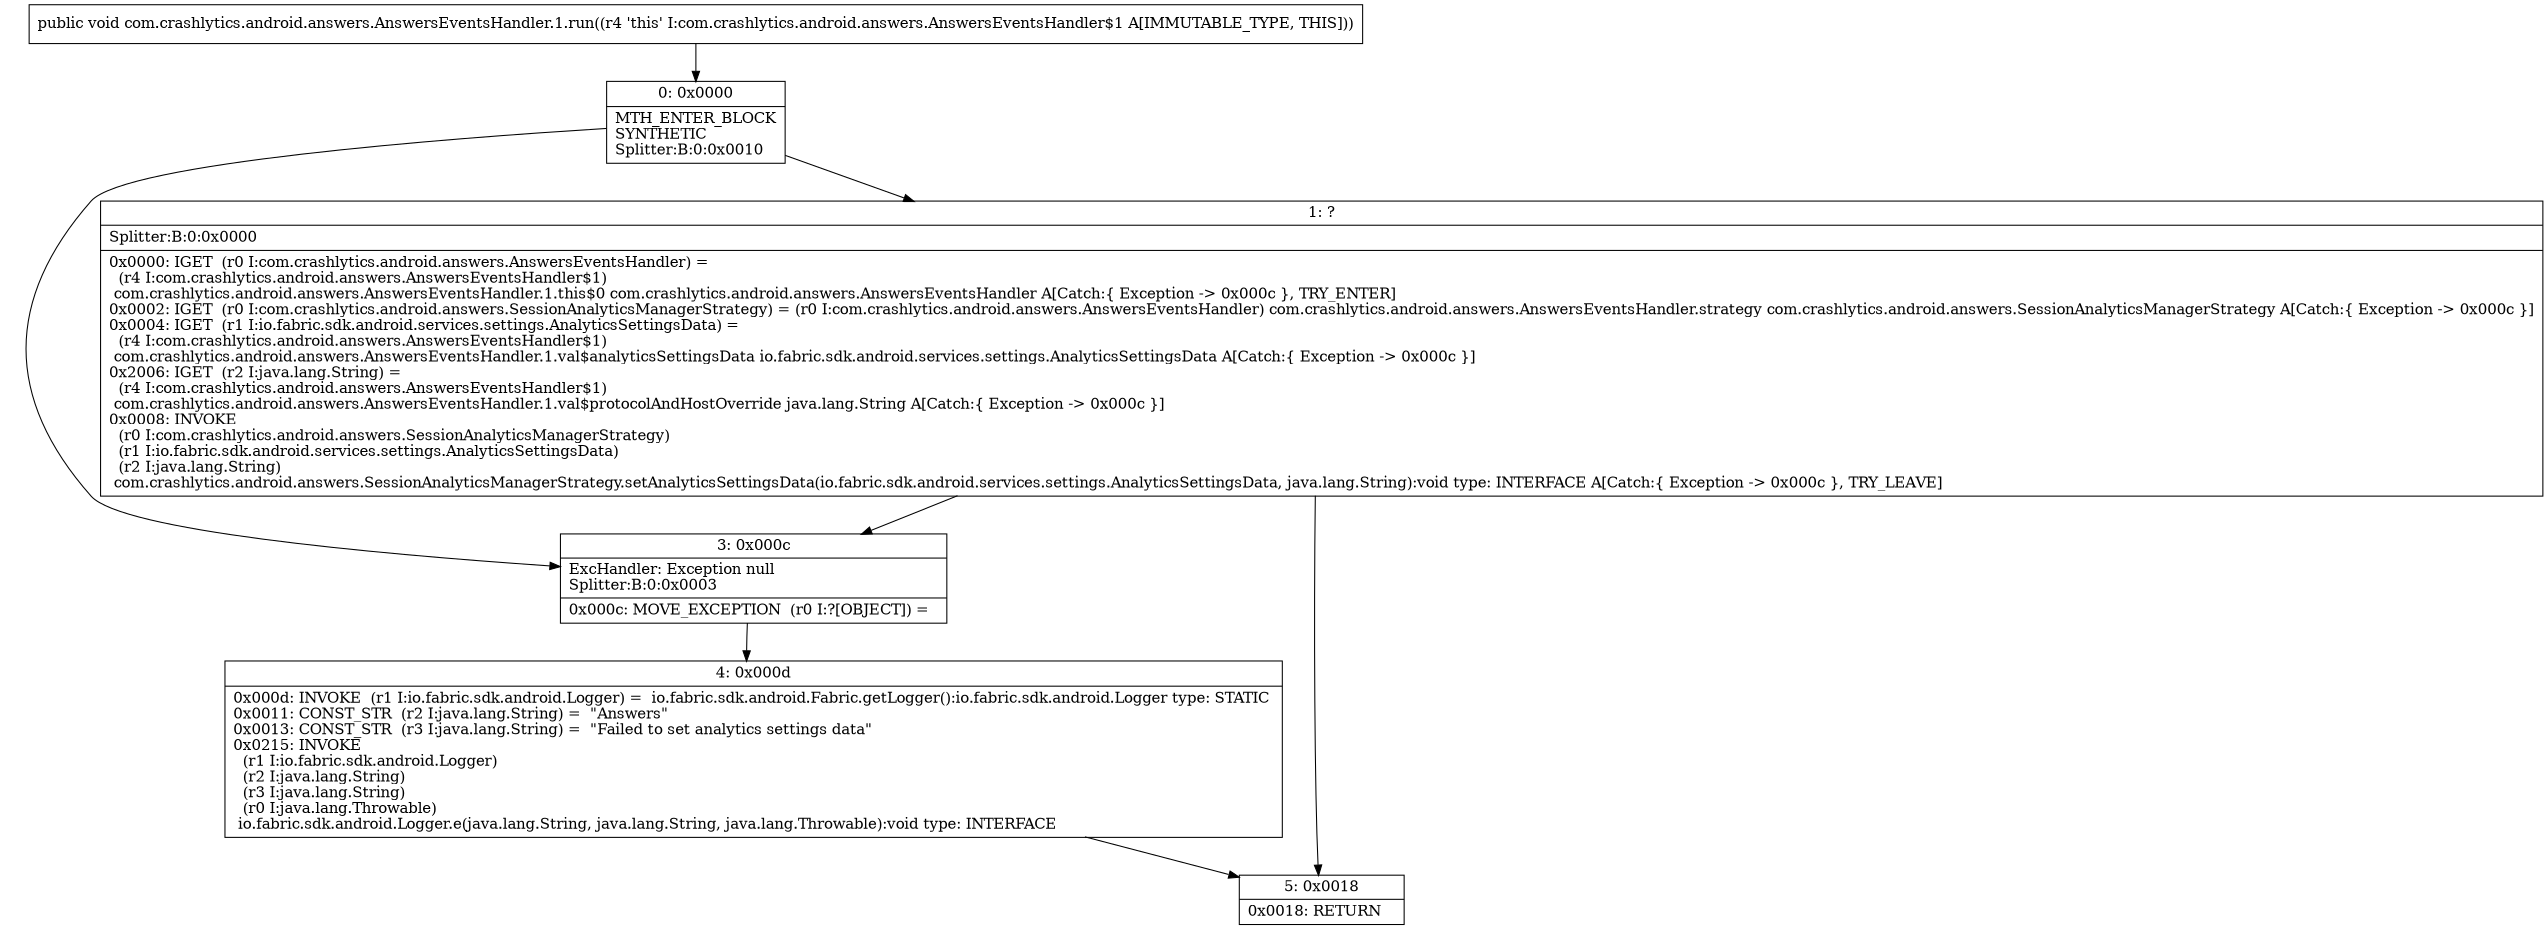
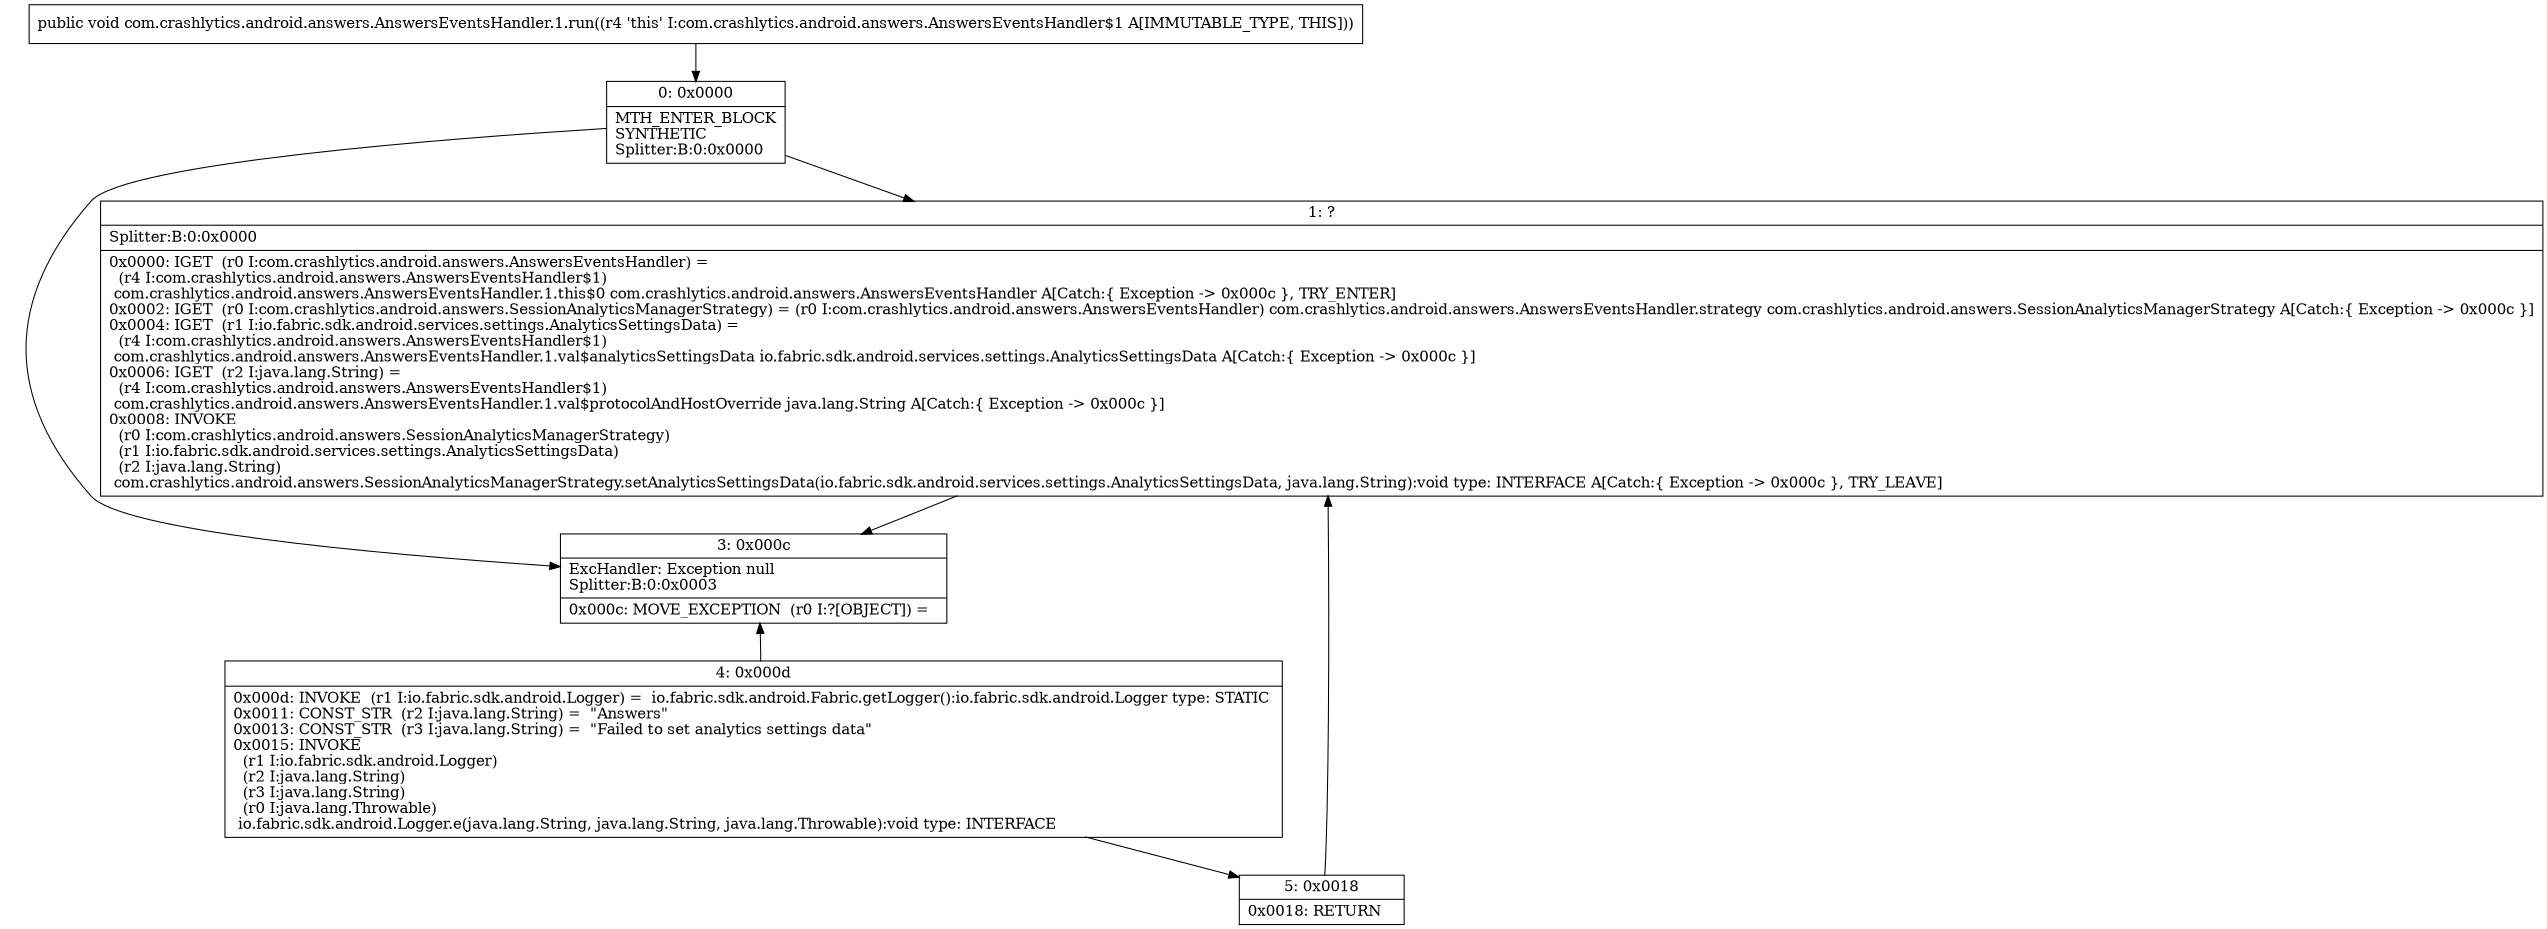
(690, 150) -> (690, 150)
(258, 373) -> (258, 373)
(747, 637) -> (761, 647)
(1315, 680) -> (1329, 691)
(302, 745) -> (302, 745)
